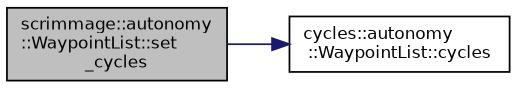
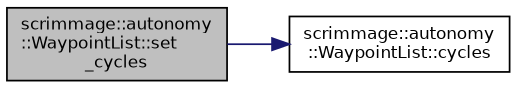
(400, 44) -> (400, 44)
